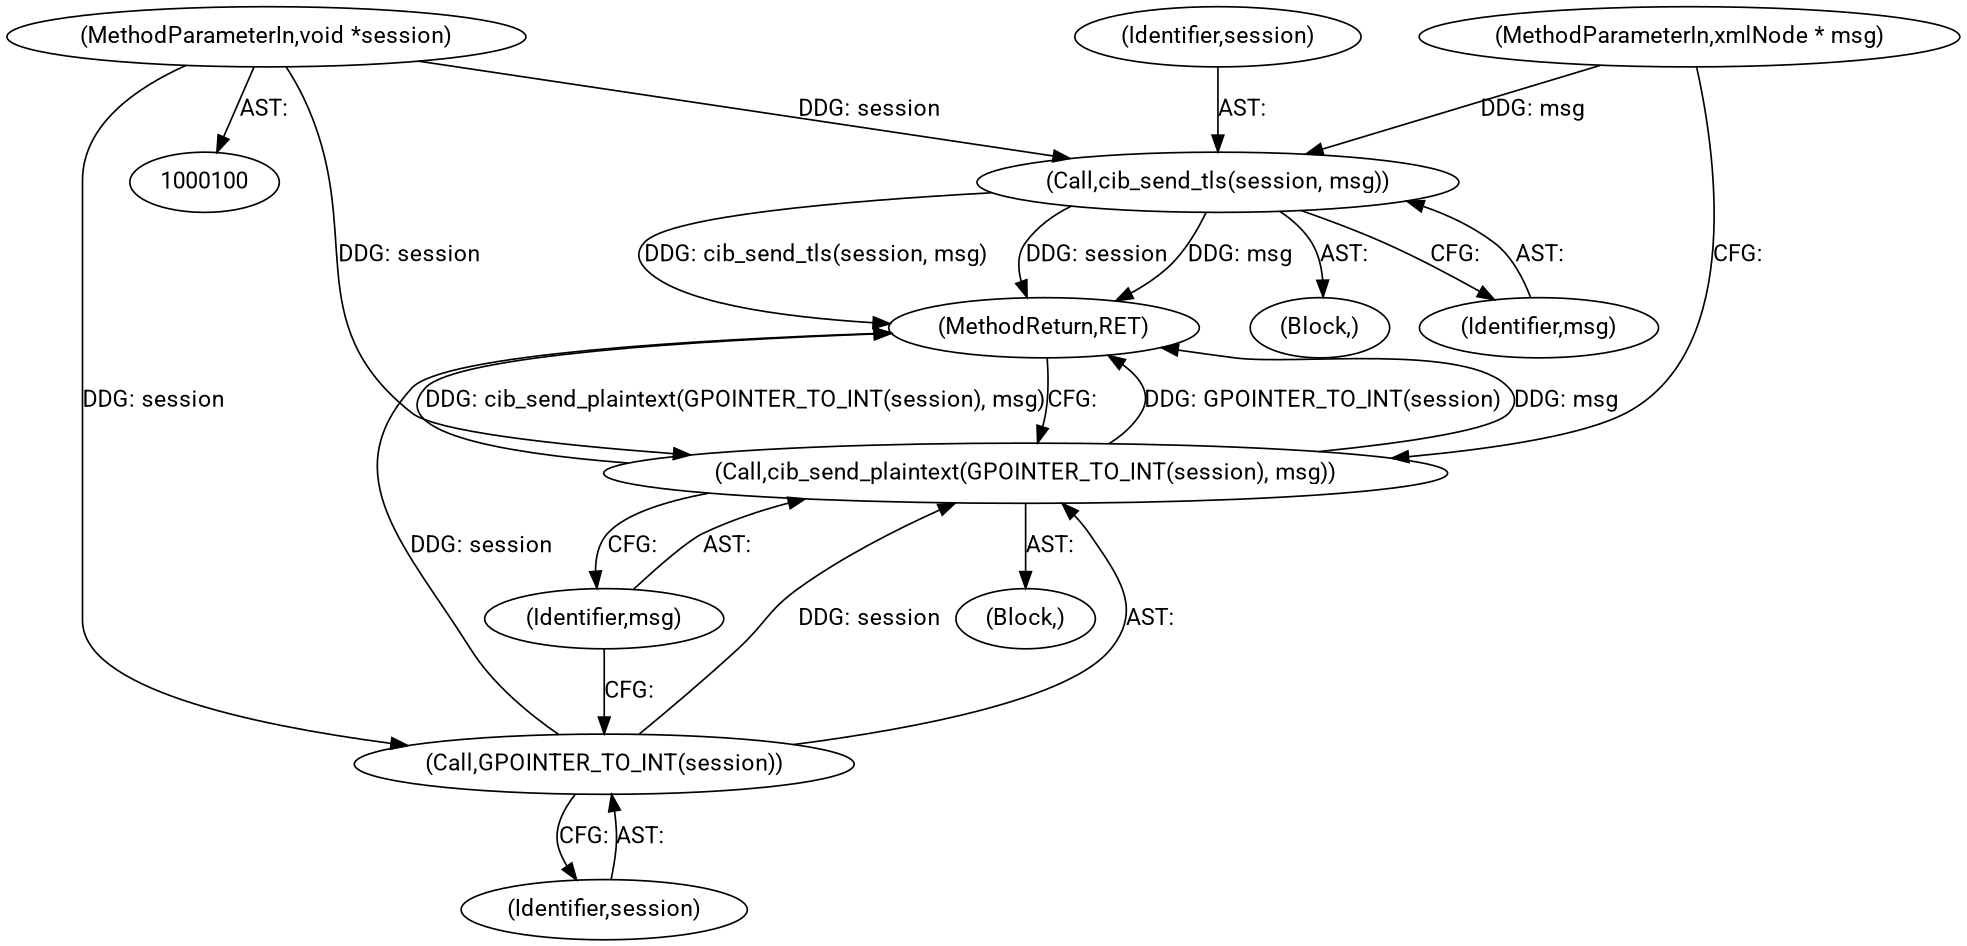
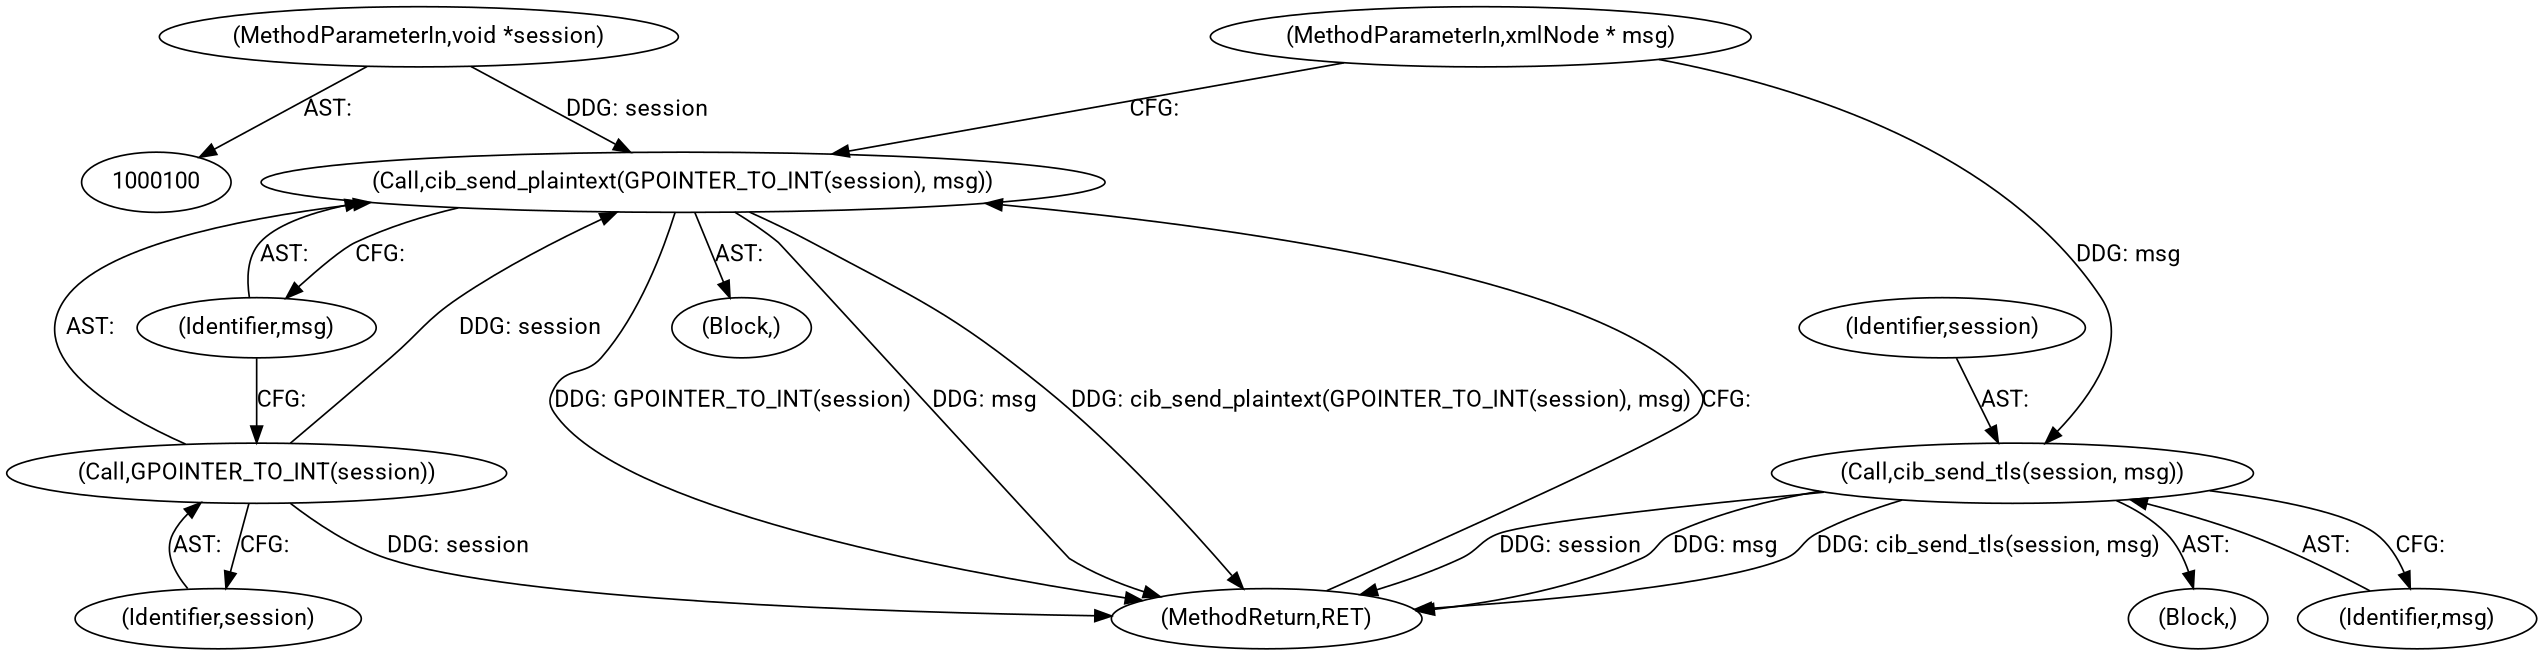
(736, 109) -> none
(83, 493) -> none
